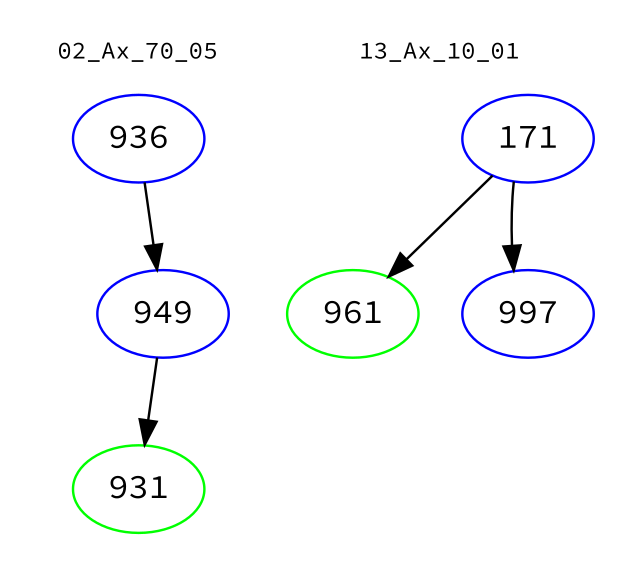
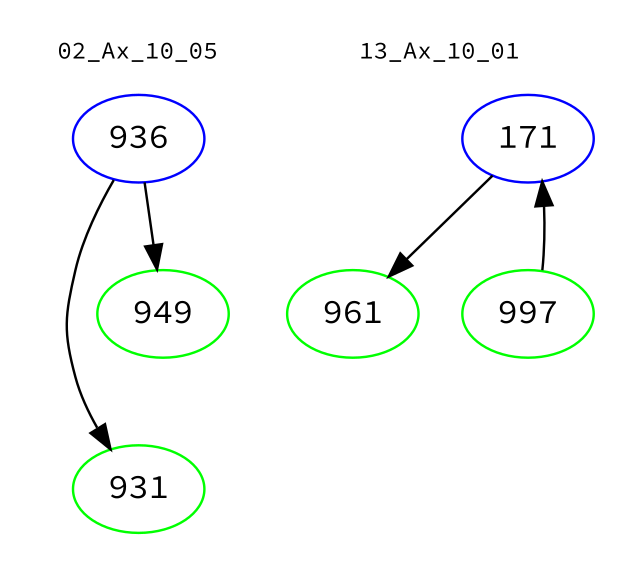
(139, 52) -> (139, 52)
(512, 214) -> (544, 238)
(163, 314) -> (163, 314)
(528, 314) -> (528, 314)
(153, 389) -> (69, 302)
